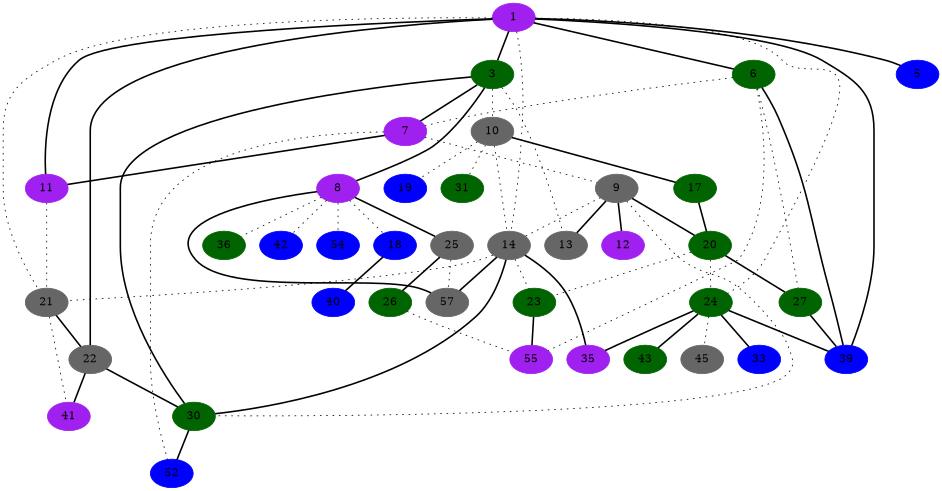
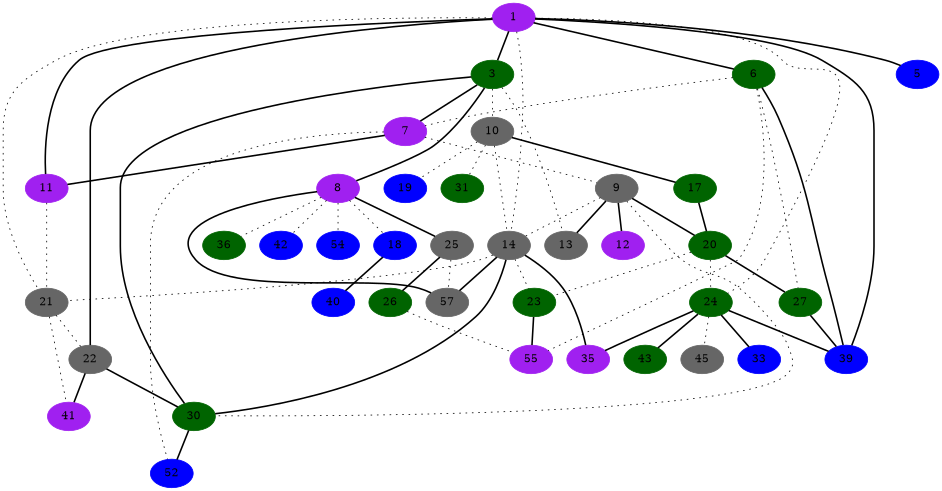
(68, 331) -> (68, 331)
